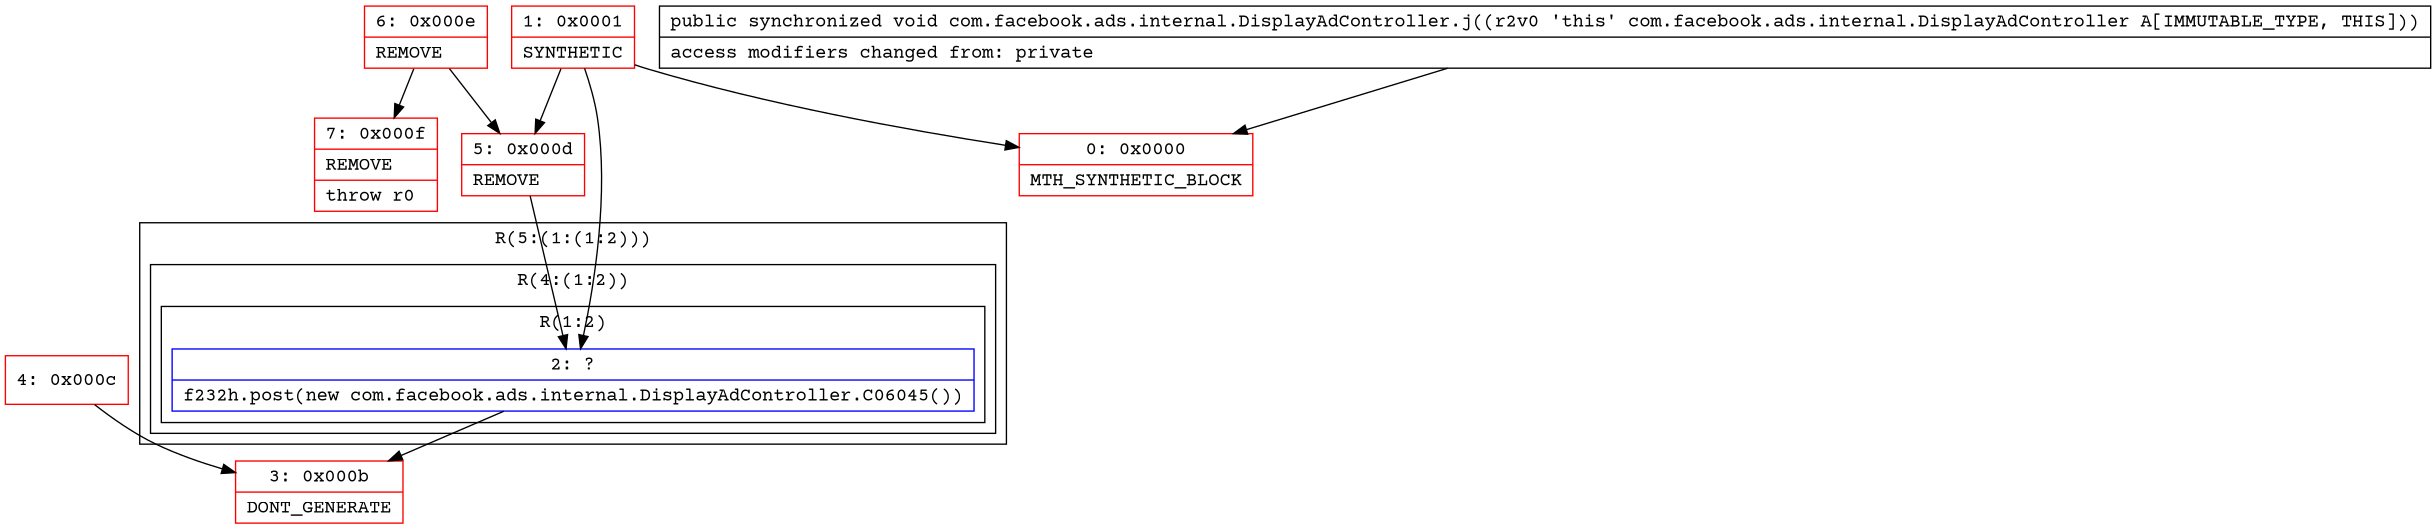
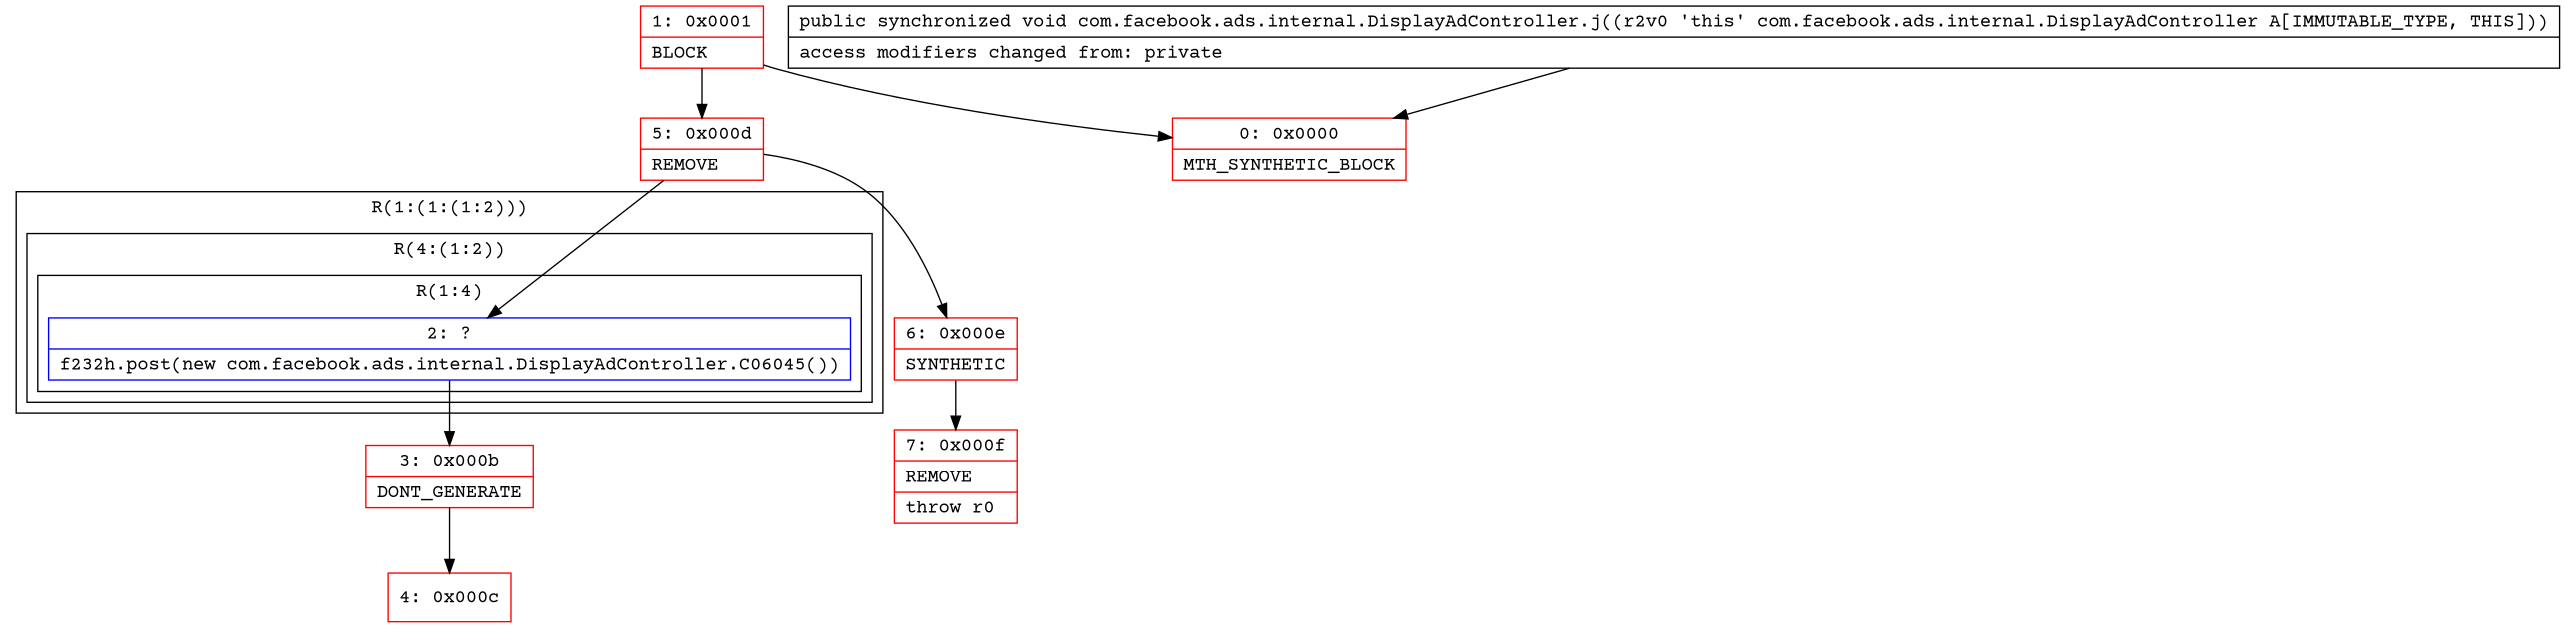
(409, 52) -> (956, 364)
(573, 52) -> (680, 52)
(470, 96) -> (894, 218)
(601, 201) -> none
(573, 238) -> (450, 207)
(573, 322) -> (450, 291)
(175, 452) -> (450, 533)
